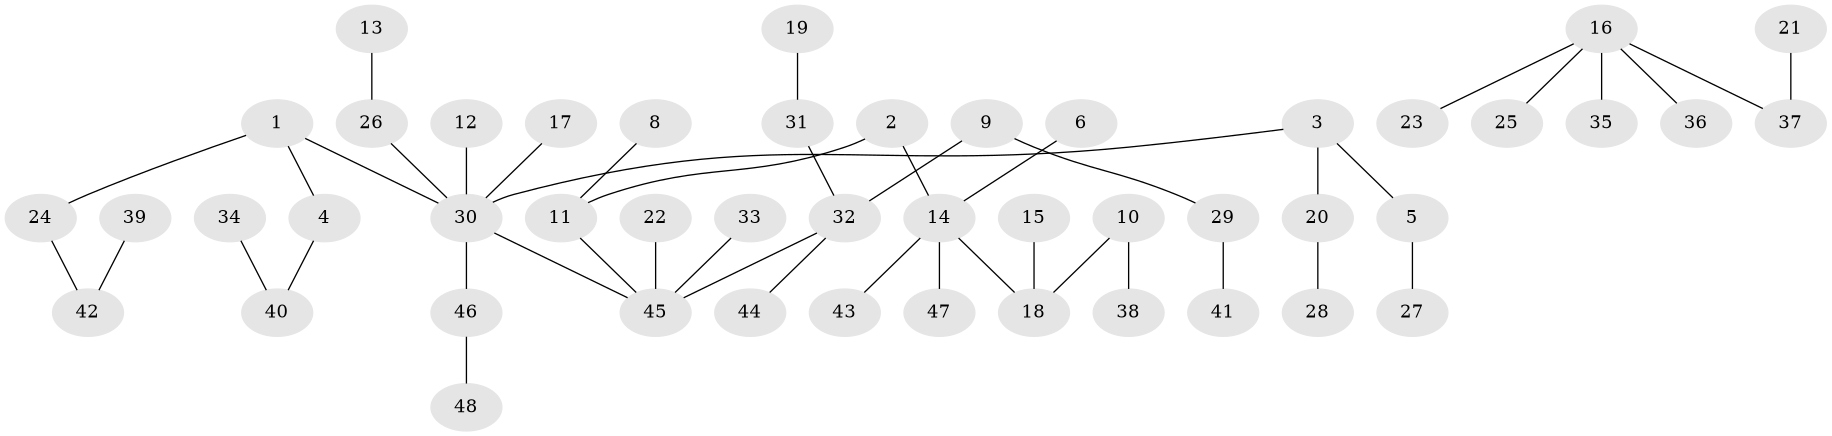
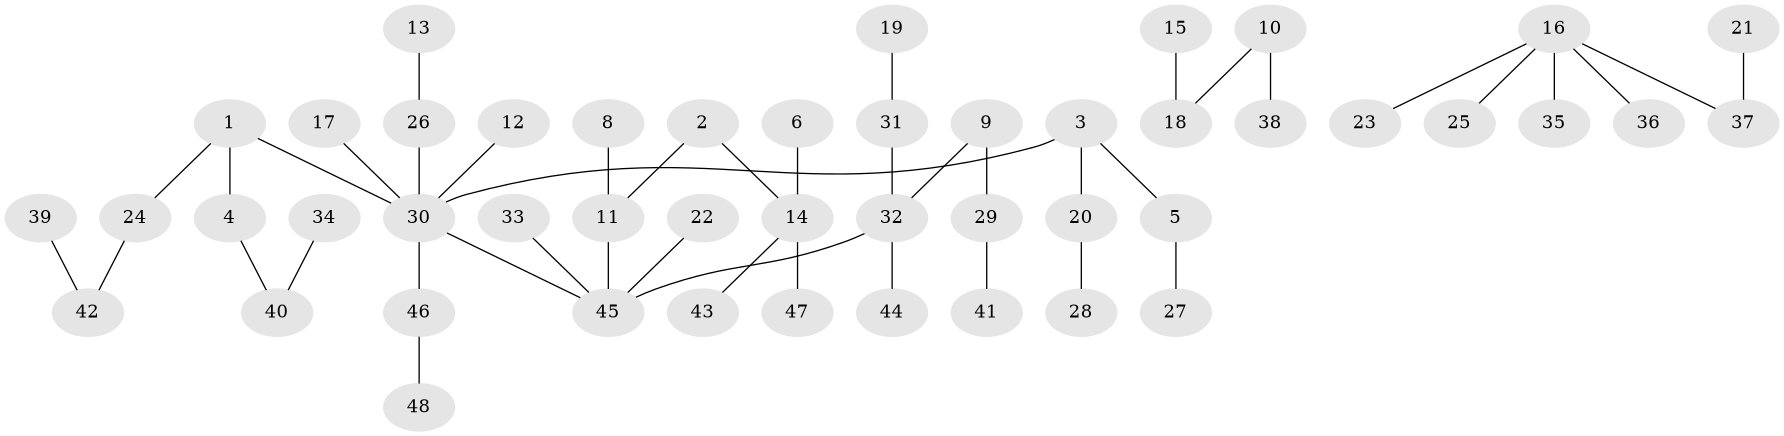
(987, 265) -> none
